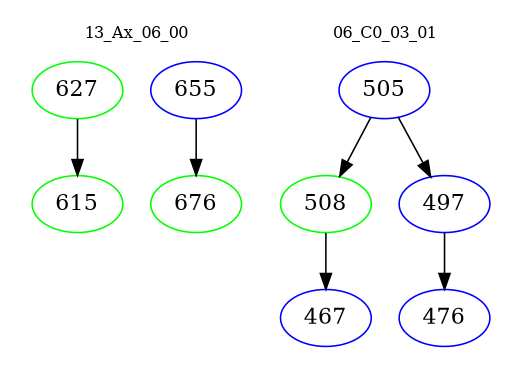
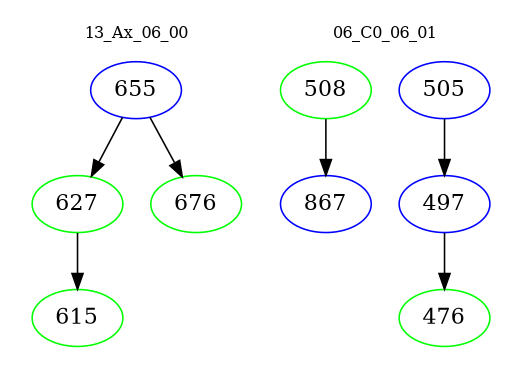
(385, 34) -> (385, 34)
none -> (111, 140)
(359, 140) -> none
(326, 318) -> (326, 204)
(445, 318) -> (445, 318)
